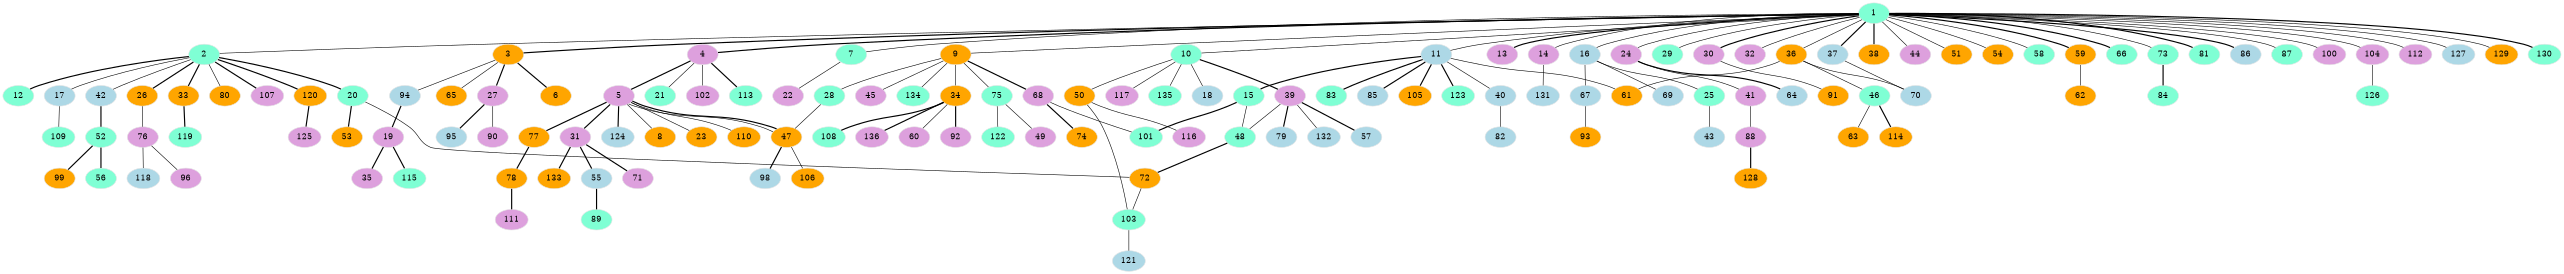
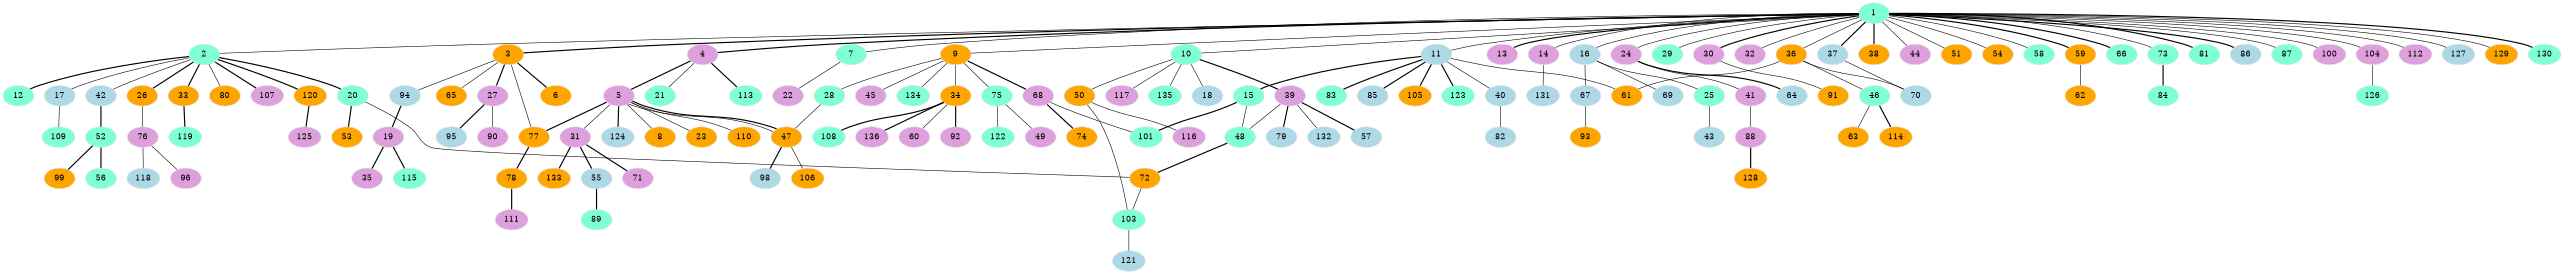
none -> (521, 96)
(703, 96) -> none
(597, 116) -> (597, 116)
